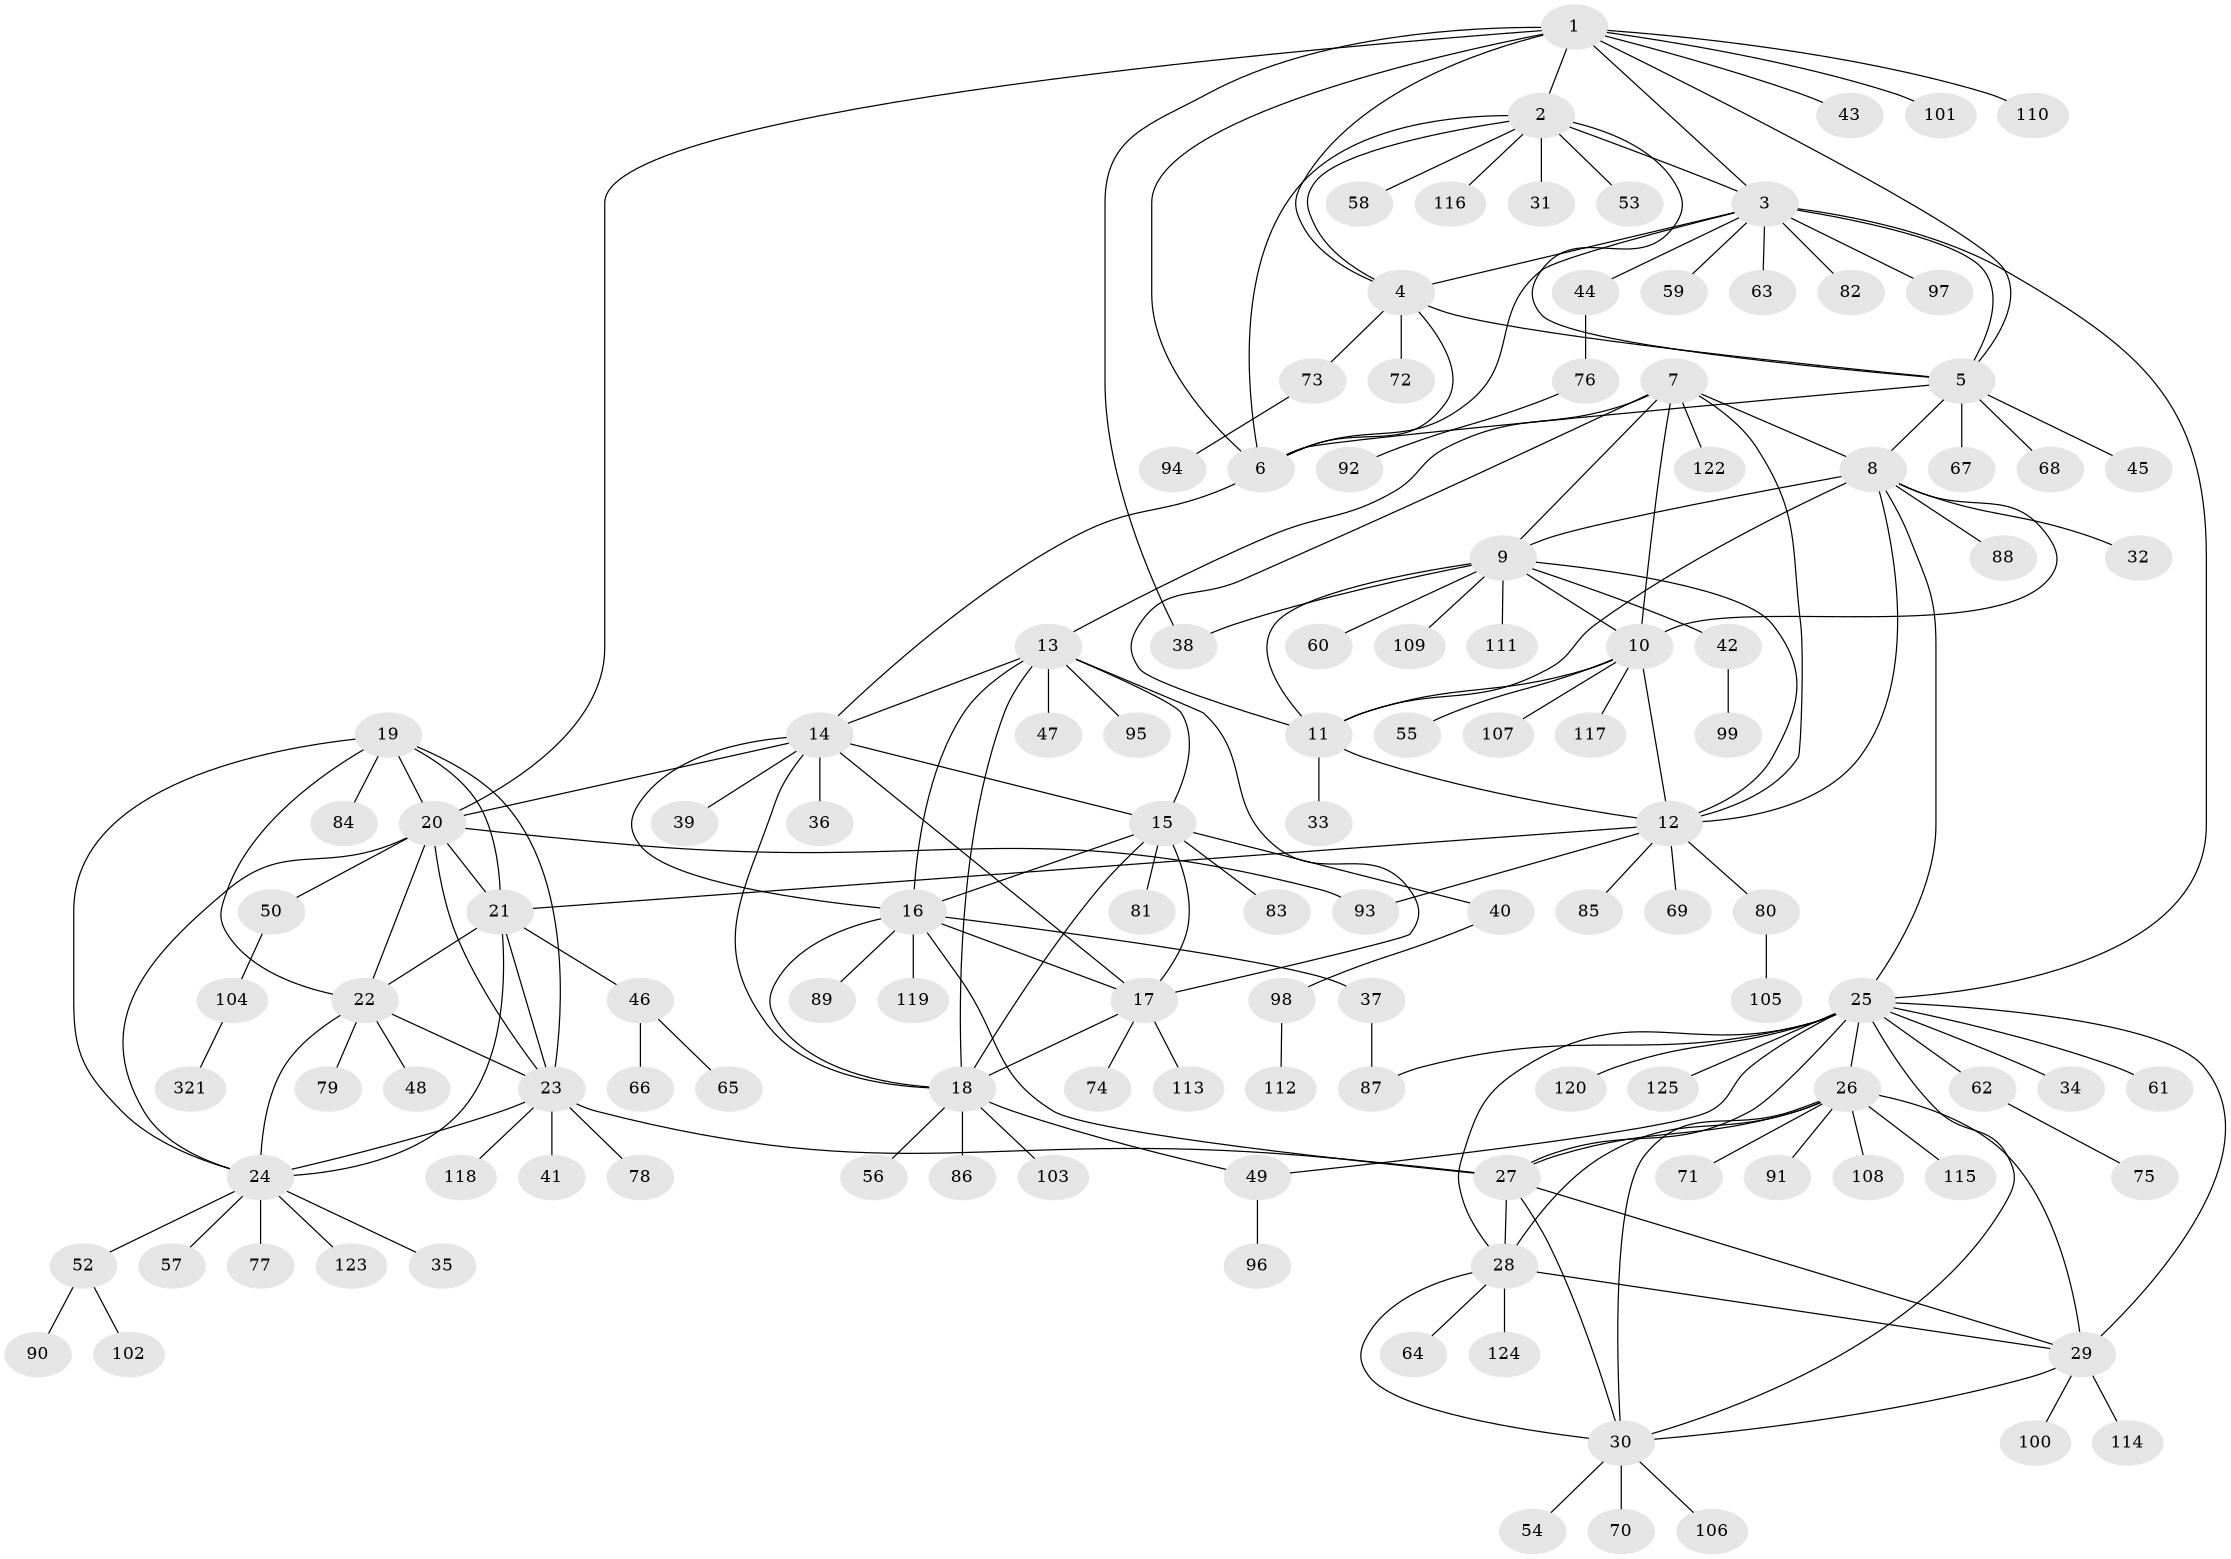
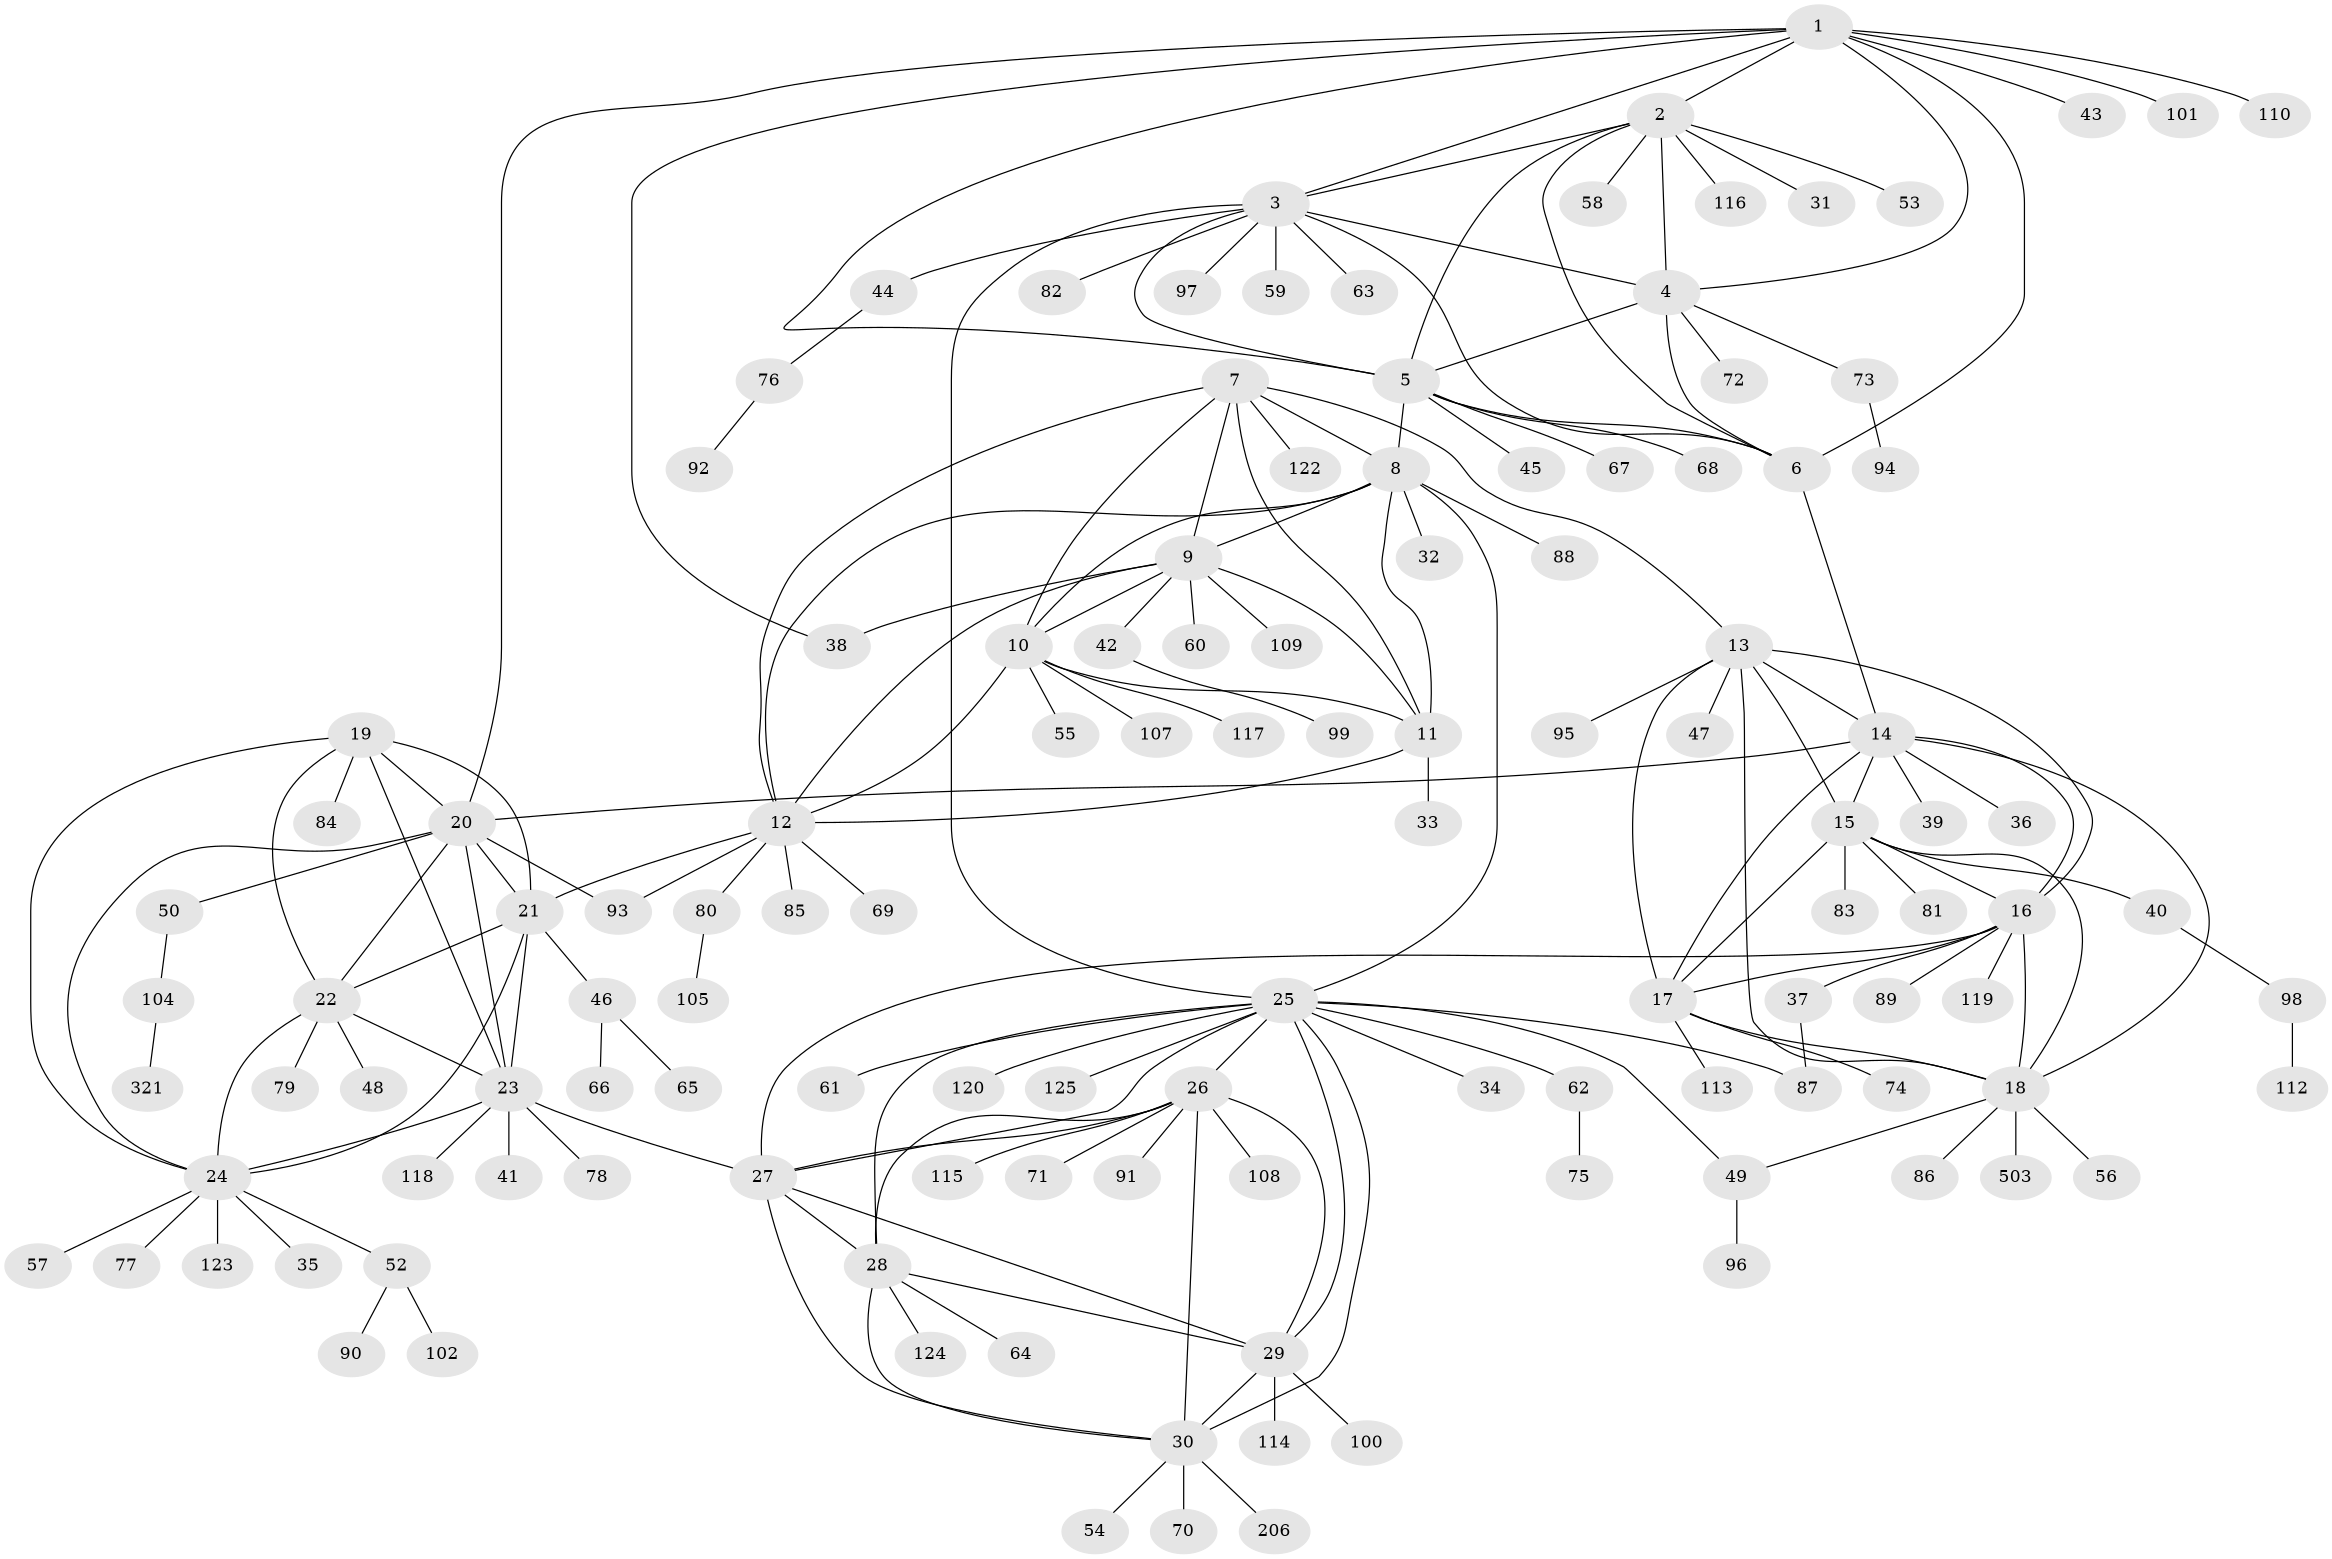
(1502, 647) -> none
(1053, 1178) -> (2016, 1178)
(1712, 1532) -> (1275, 1532)
